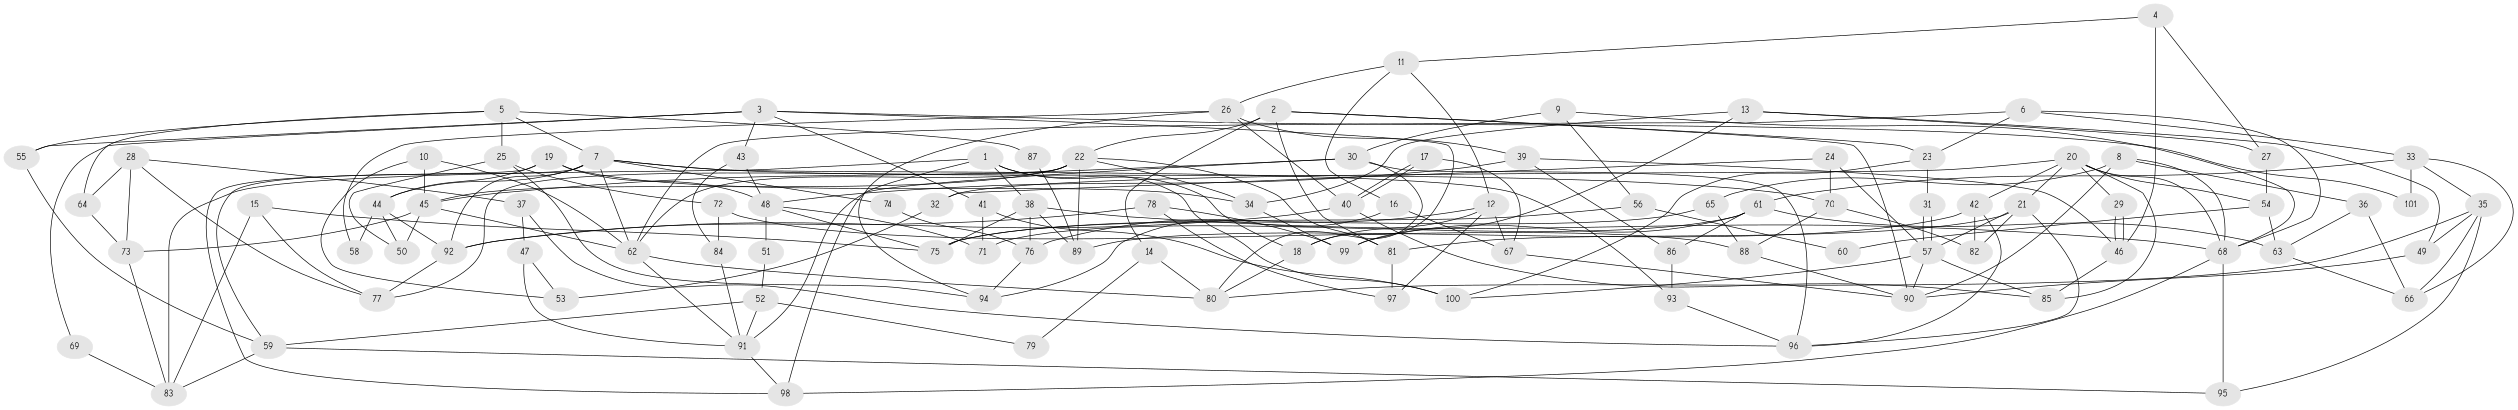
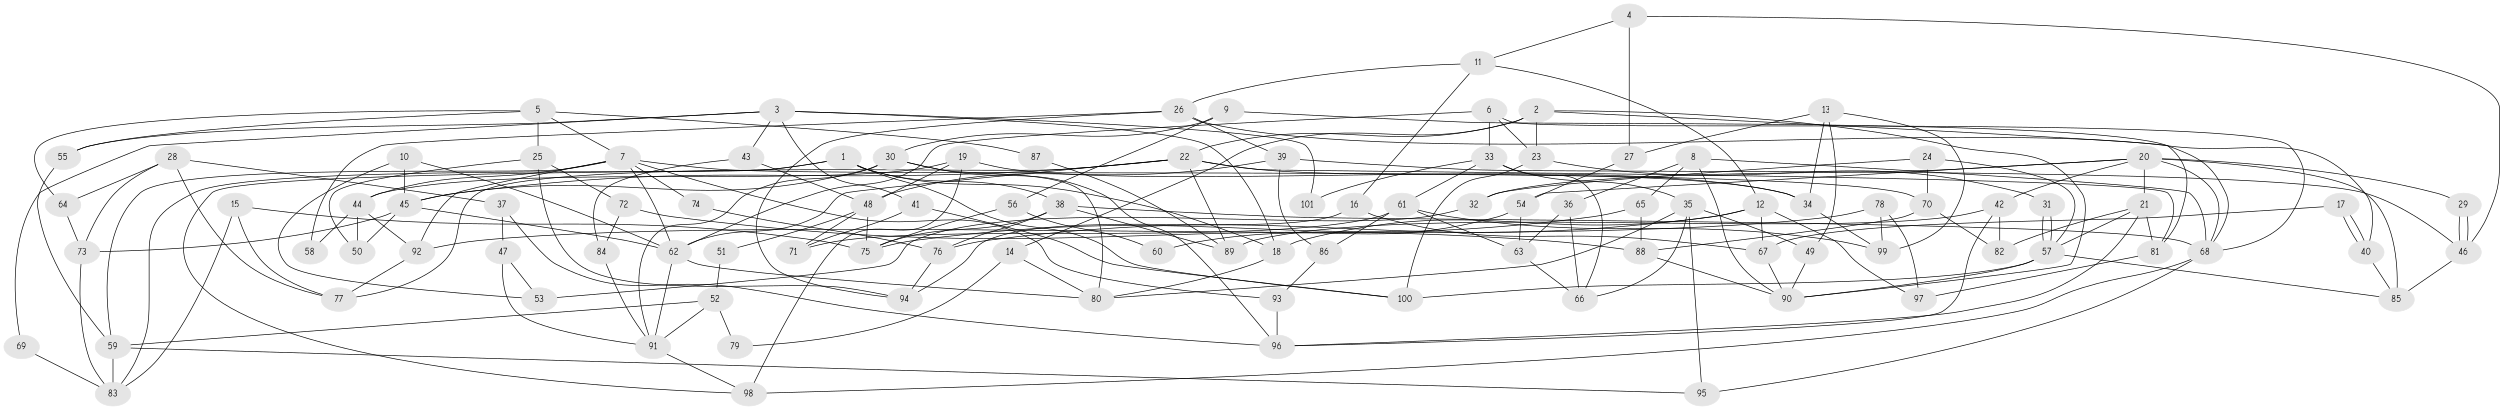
(1006, 227) -> none
